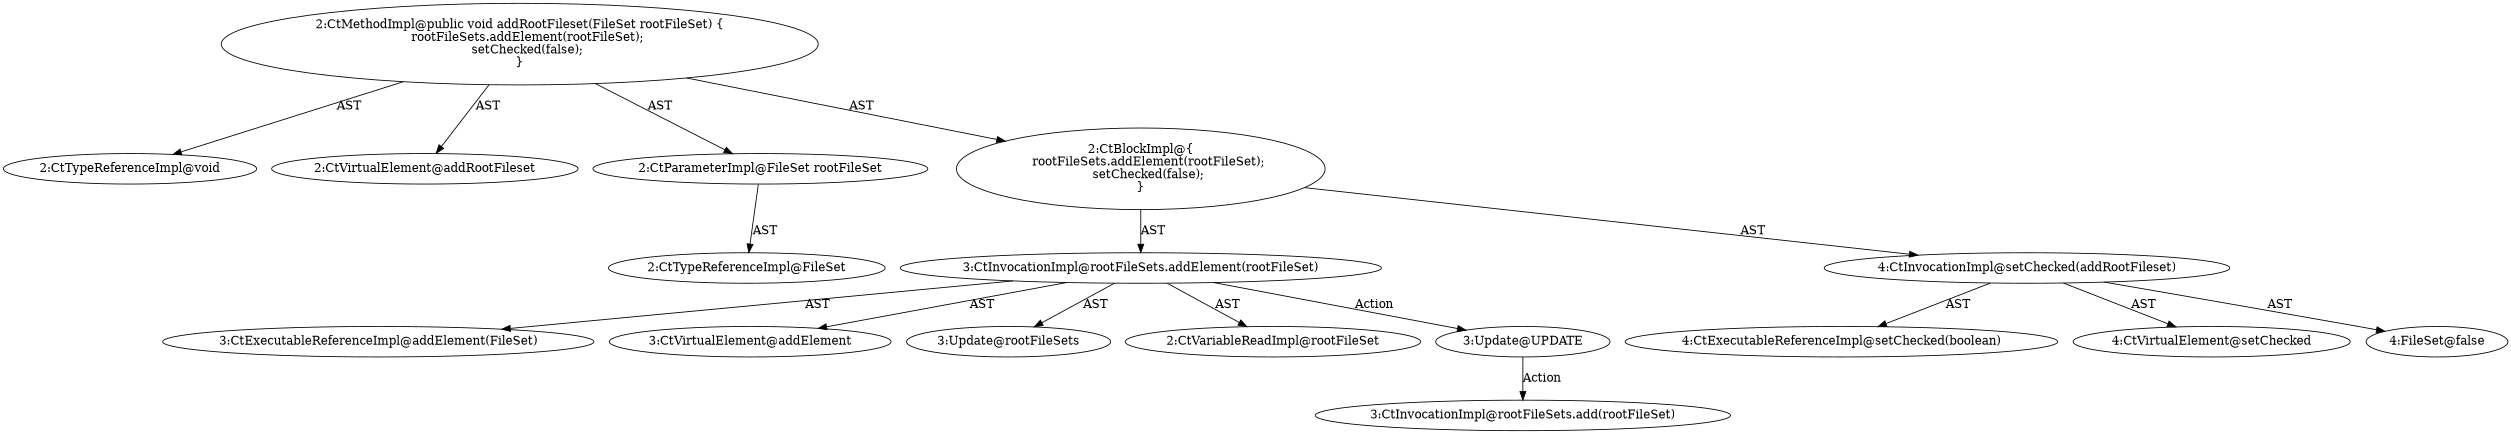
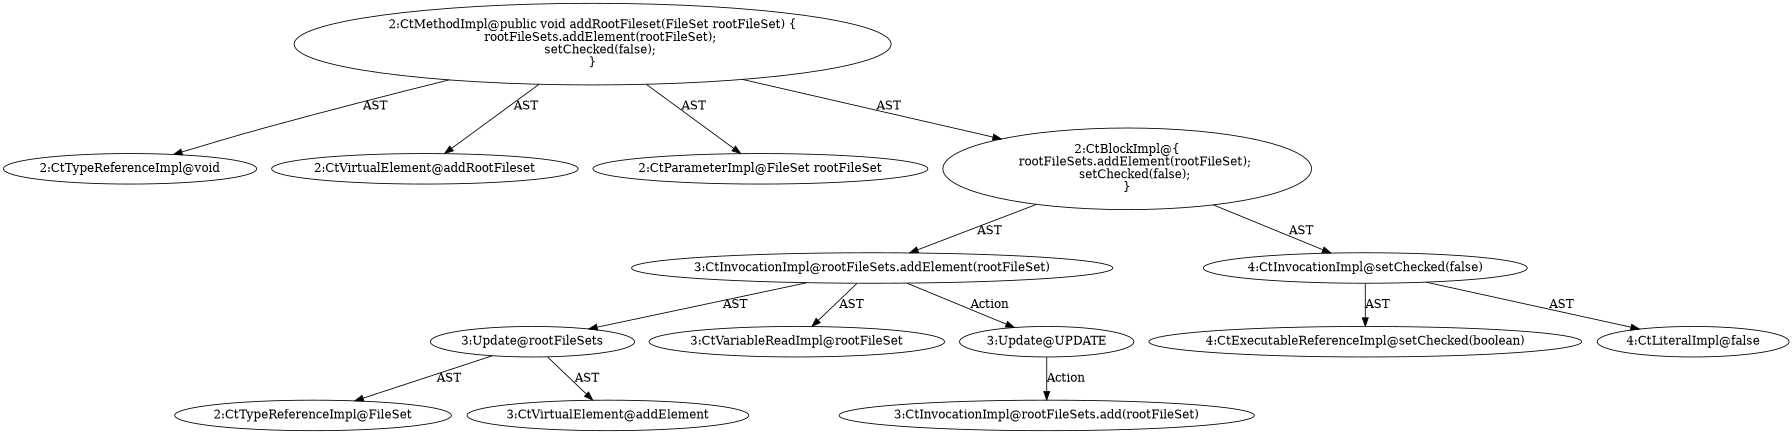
(754, 214) -> (428, 377)
(2027, 268) -> (1365, 268)
(947, 305) -> (567, 376)
(378, 342) -> none
(1273, 342) -> (797, 342)
(2212, 342) -> none
(2437, 342) -> (1693, 342)
